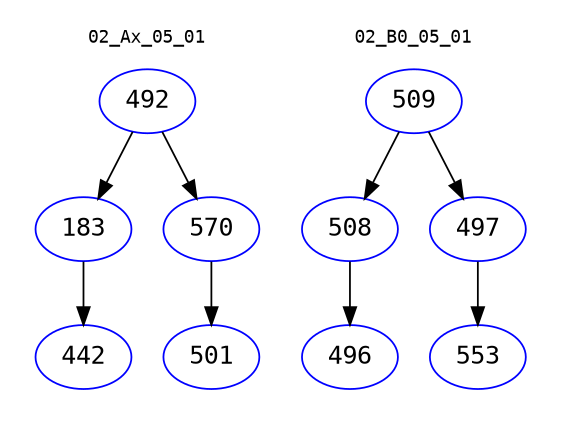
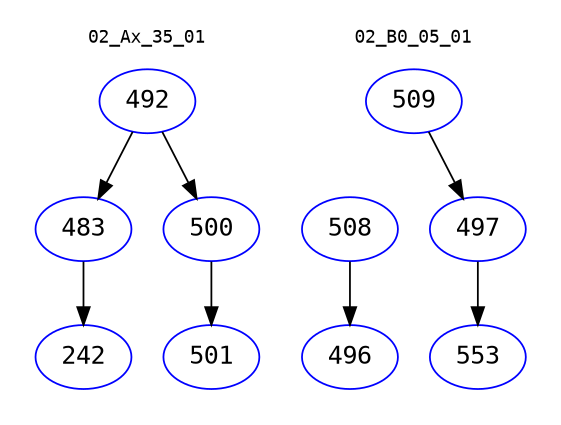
(147, 38) -> (147, 38)
(386, 157) -> none
(83, 229) -> (83, 229)
(211, 229) -> (211, 229)
(83, 357) -> (83, 357)
